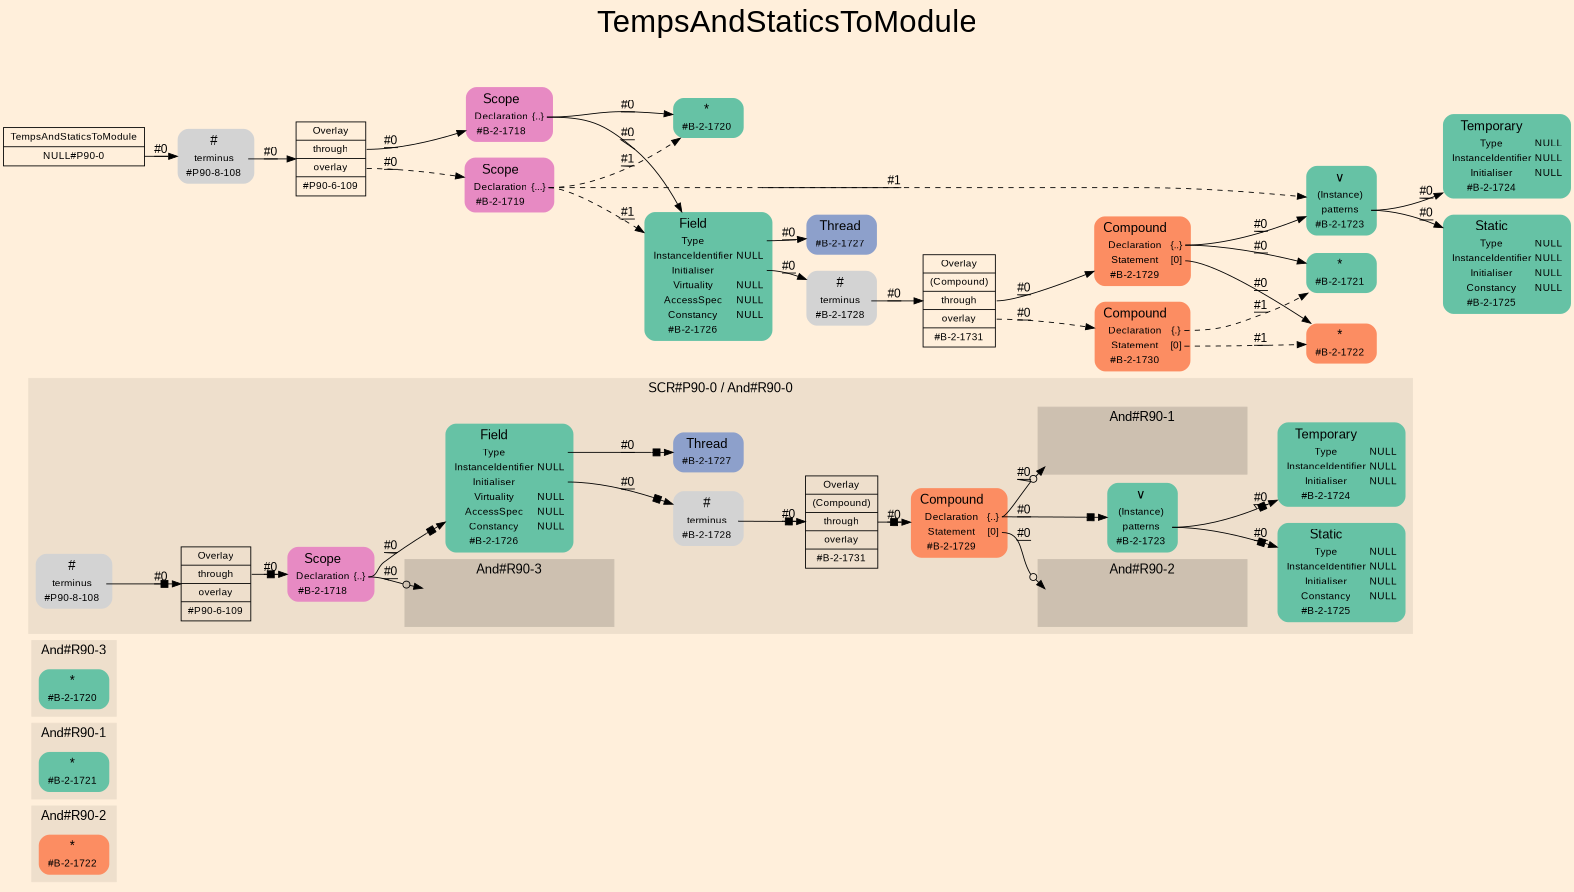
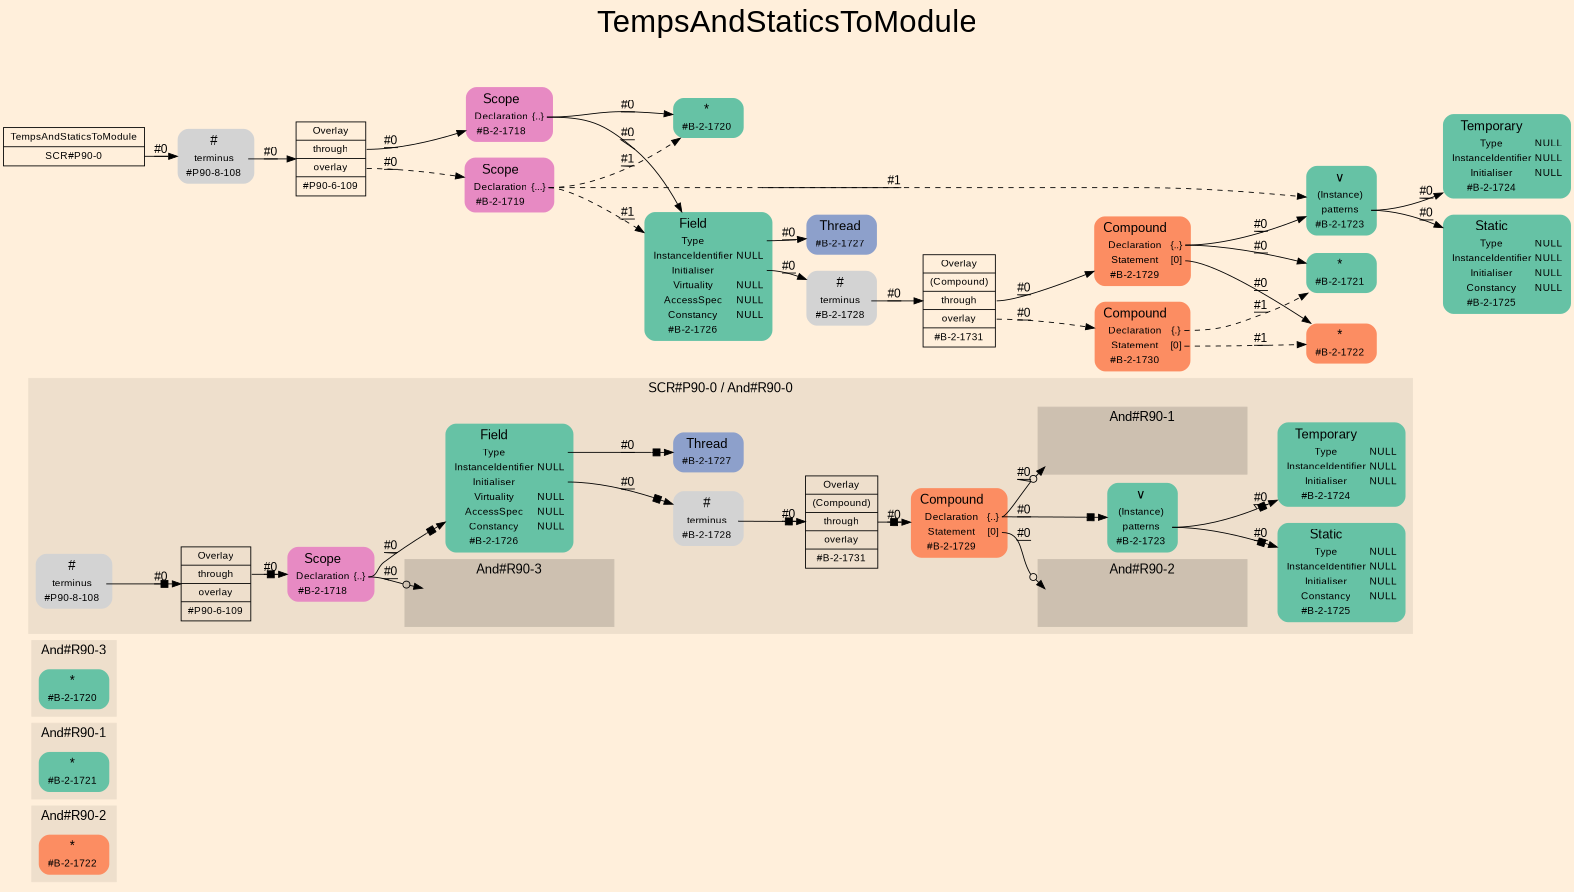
(74, 156) -> (74, 156)
